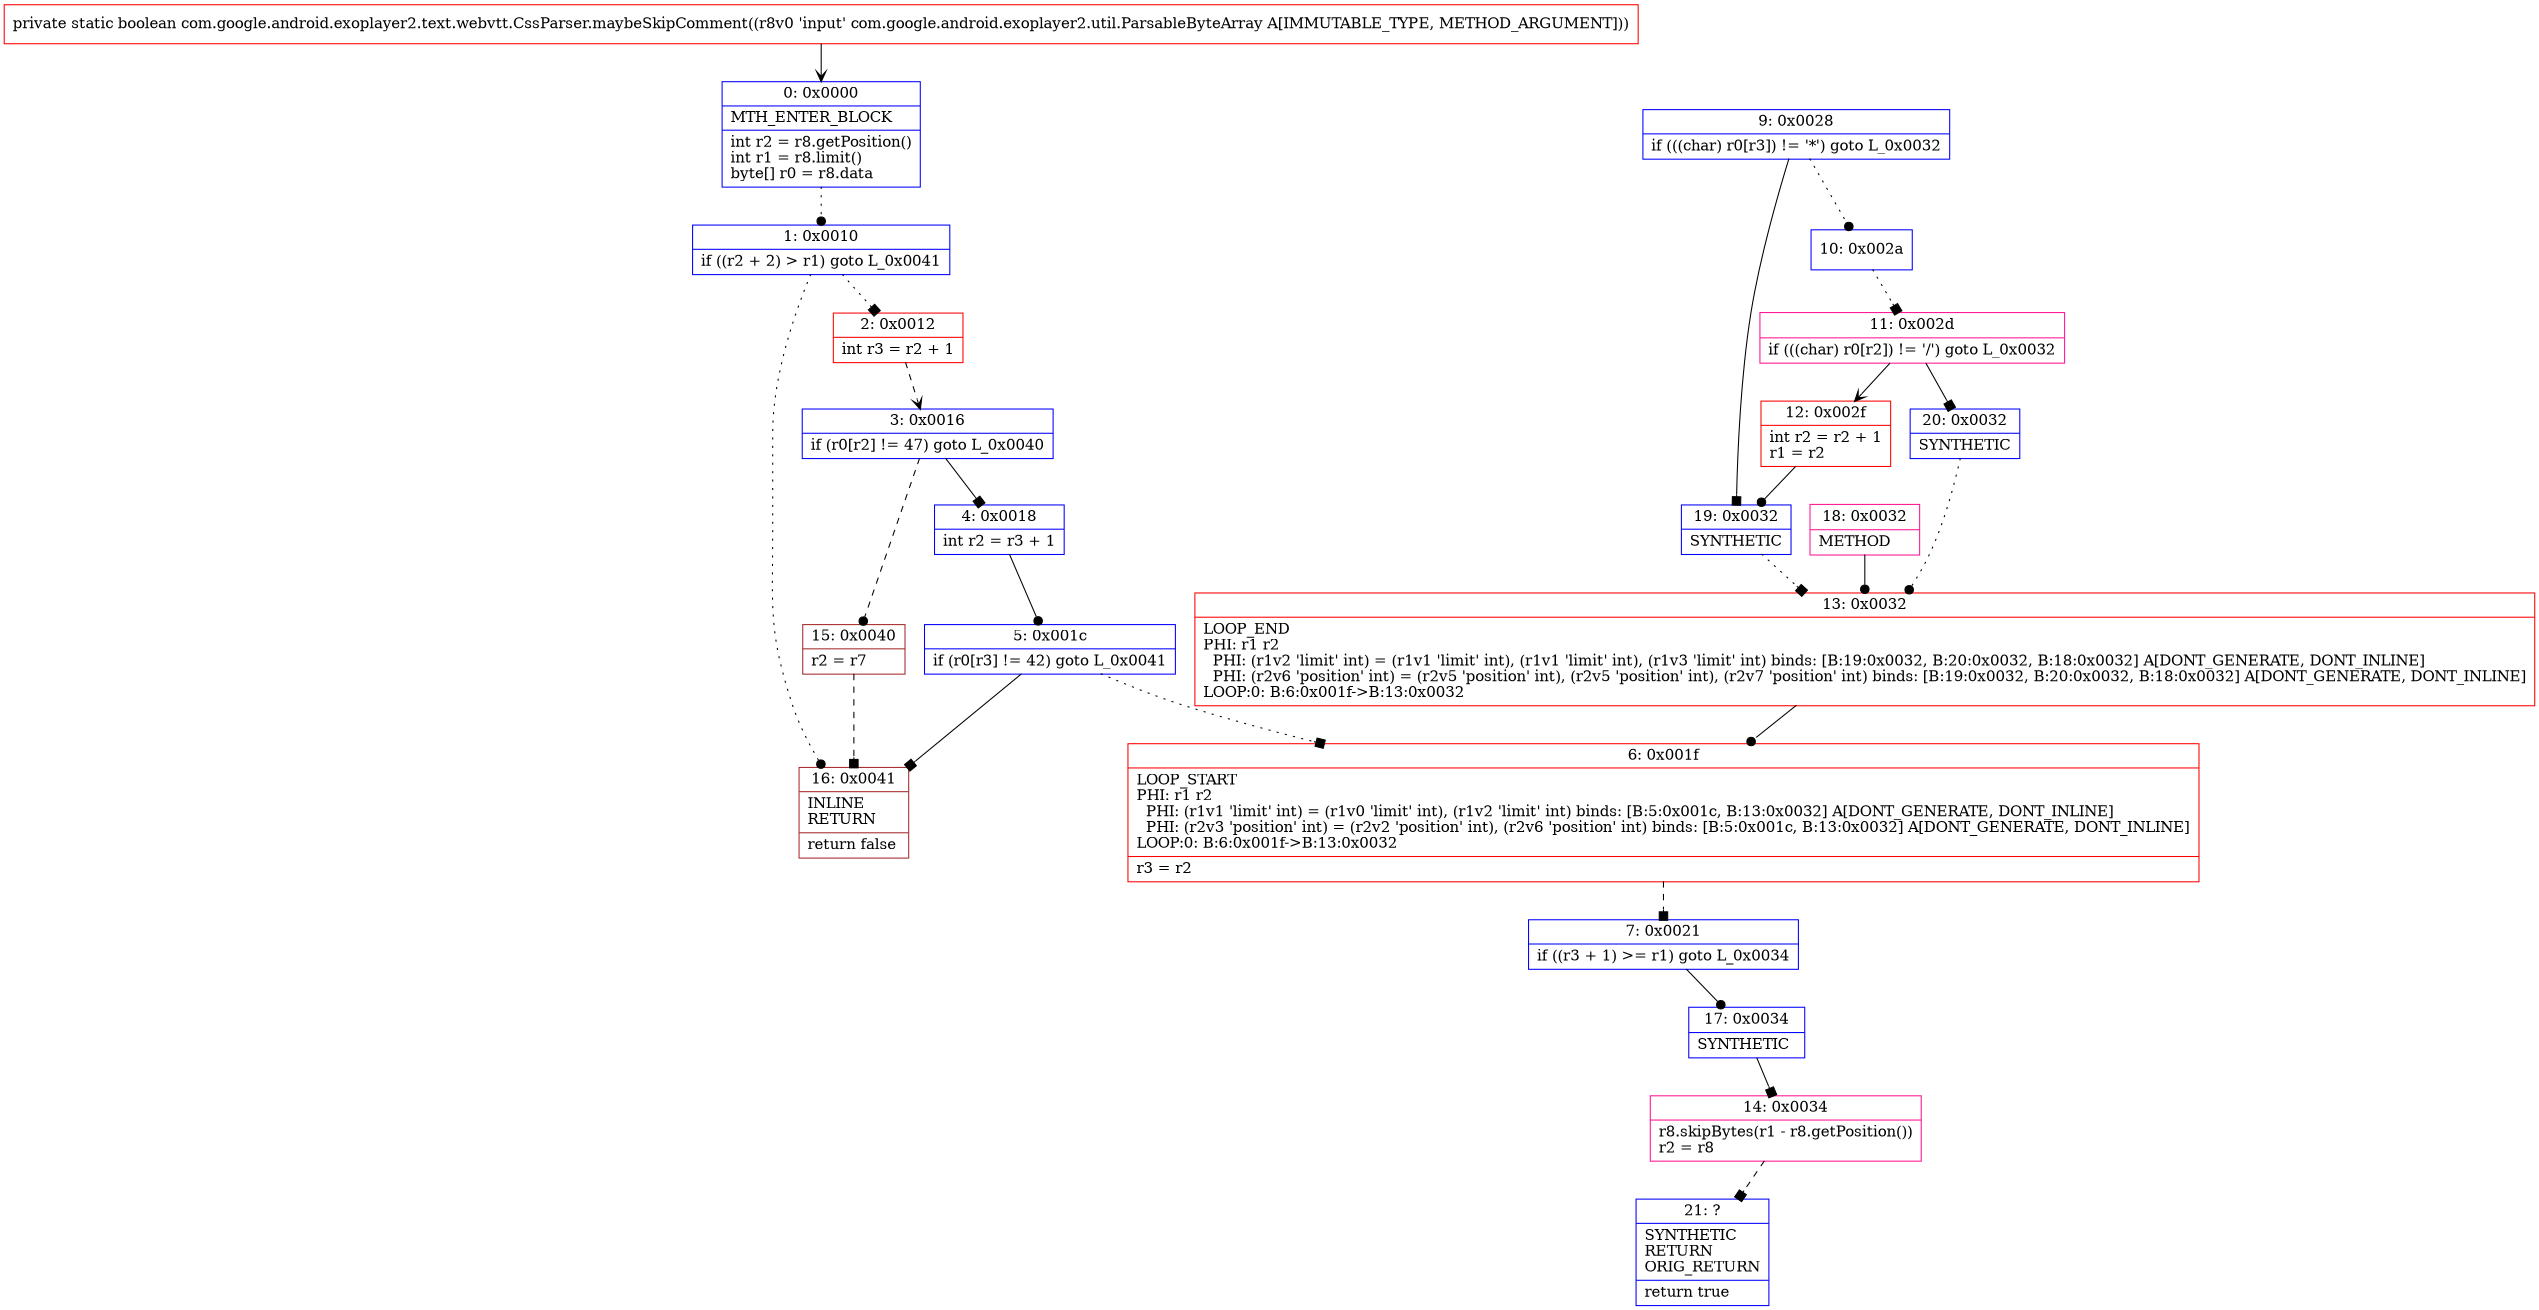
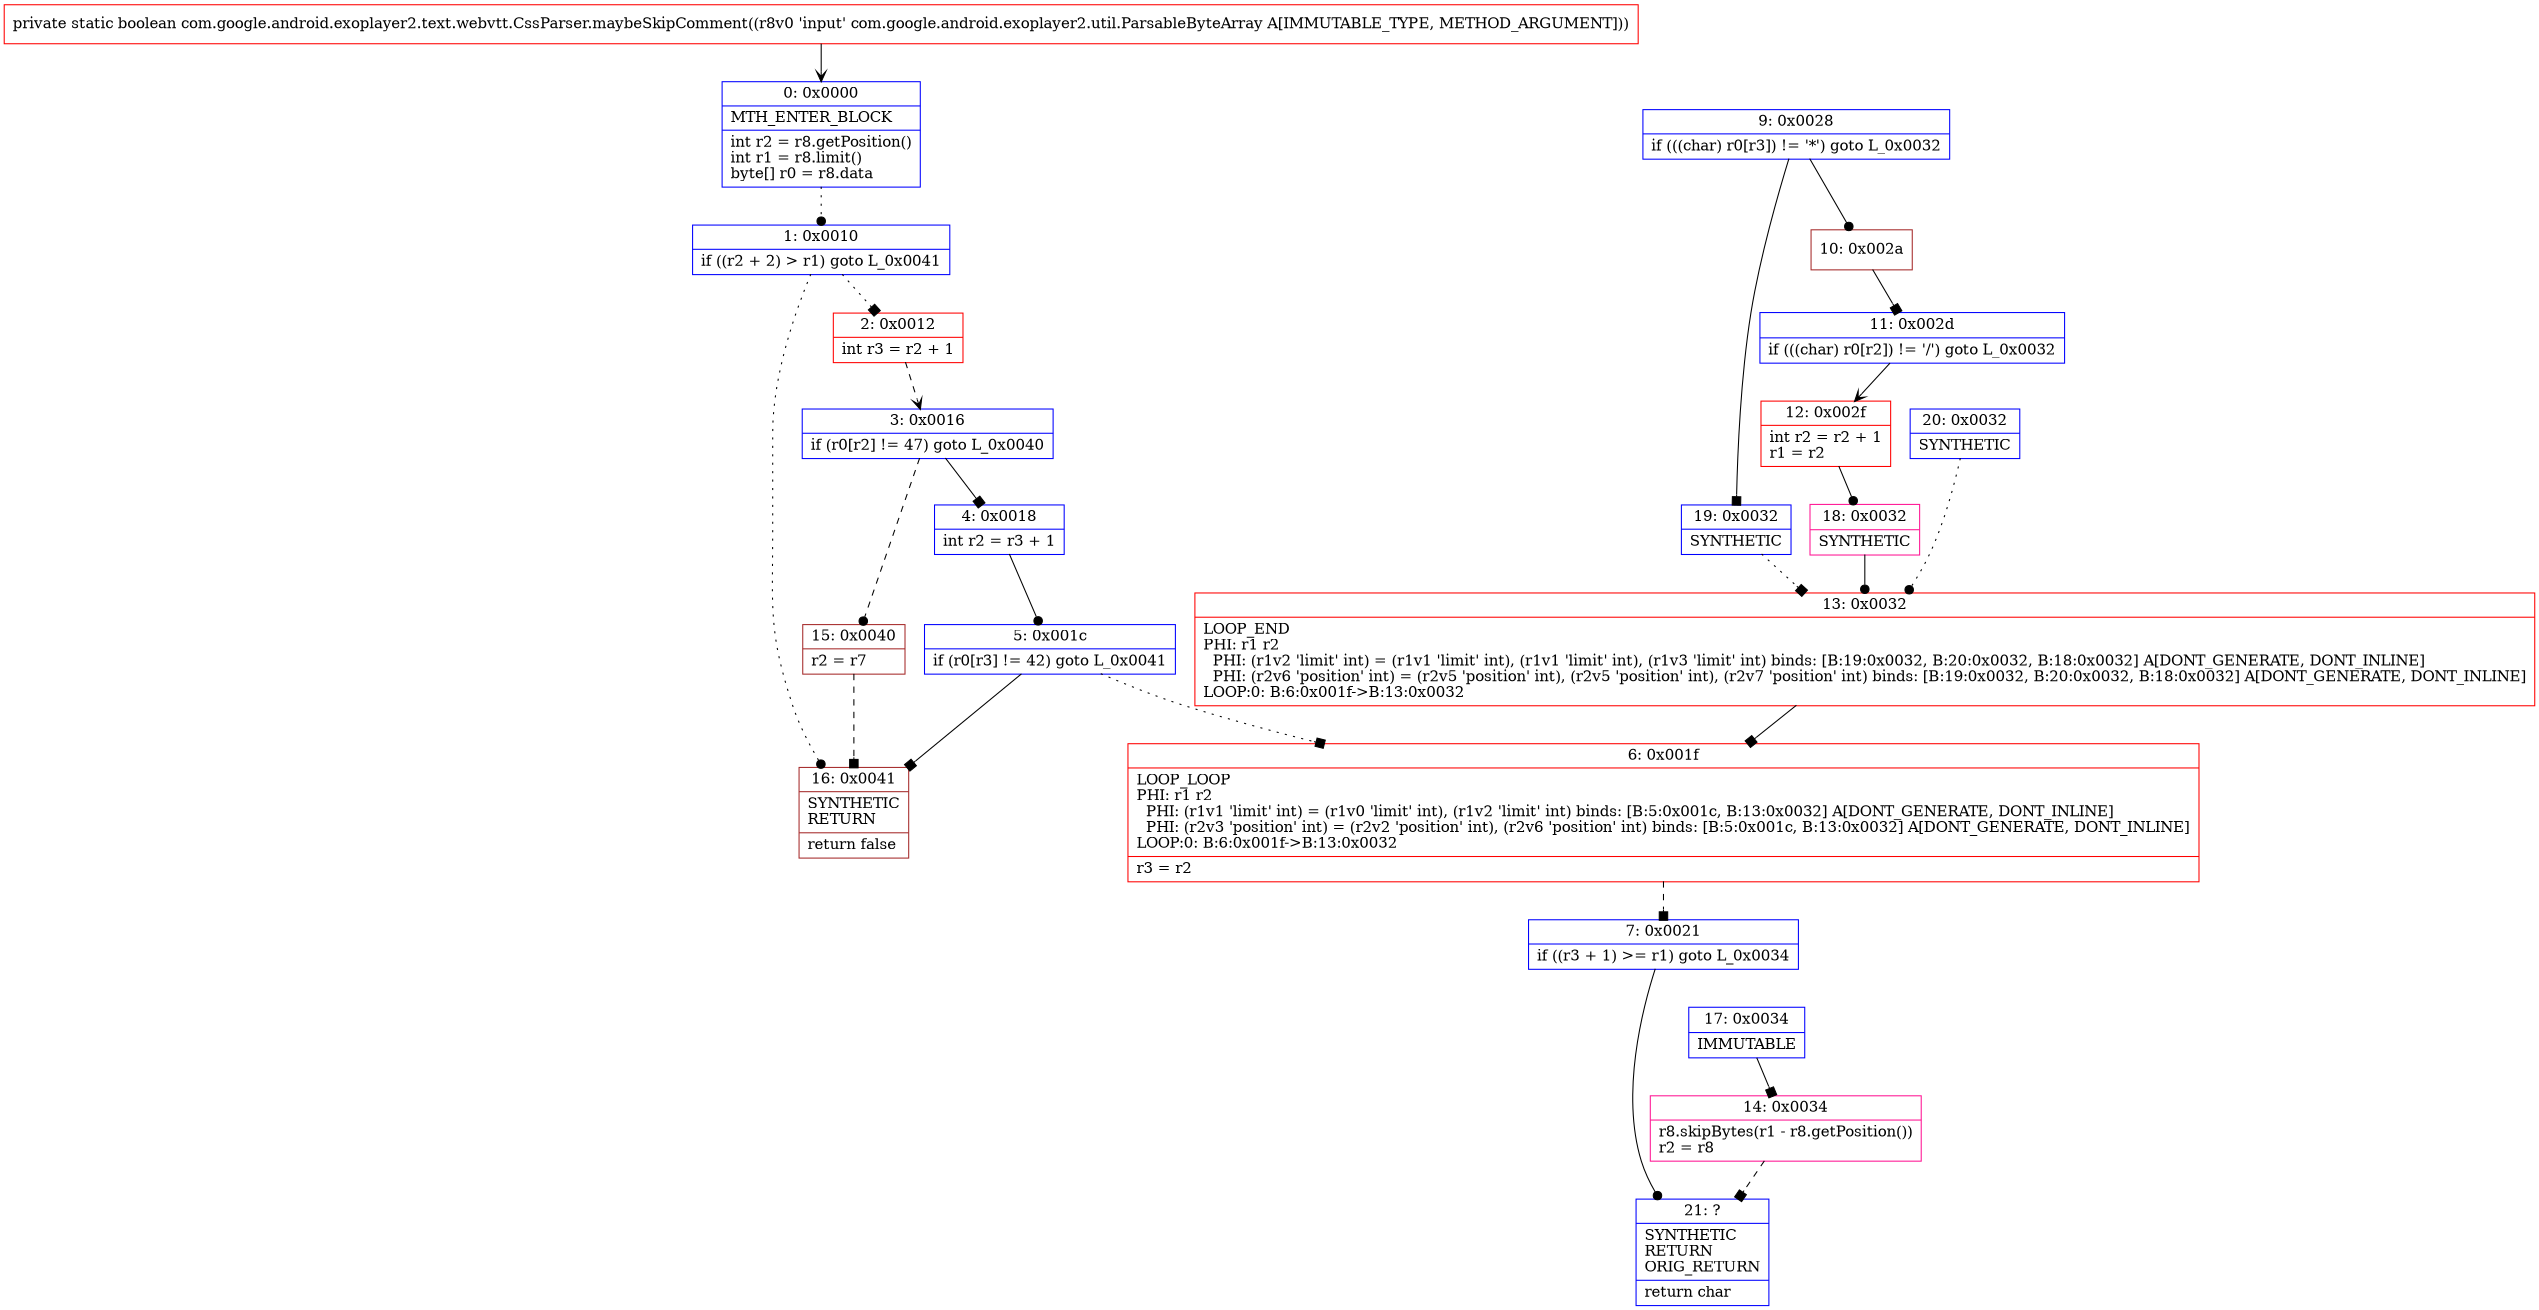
(1828, 191) -> (1828, 191)
(1862, 250) -> (1862, 250)
(1883, 287) -> (1883, 287)
(1912, 338) -> (1912, 338)
(1936, 381) -> none
(1780, 483) -> (1845, 481)
(1855, 542) -> (1865, 542)
(1776, 721) -> (1776, 721)
(1187, 780) -> (1184, 780)
(836, 804) -> (854, 804)
(1702, 985) -> (1633, 1081)
(1744, 1045) -> (1747, 1045)
(1687, 1292) -> (1688, 1292)
